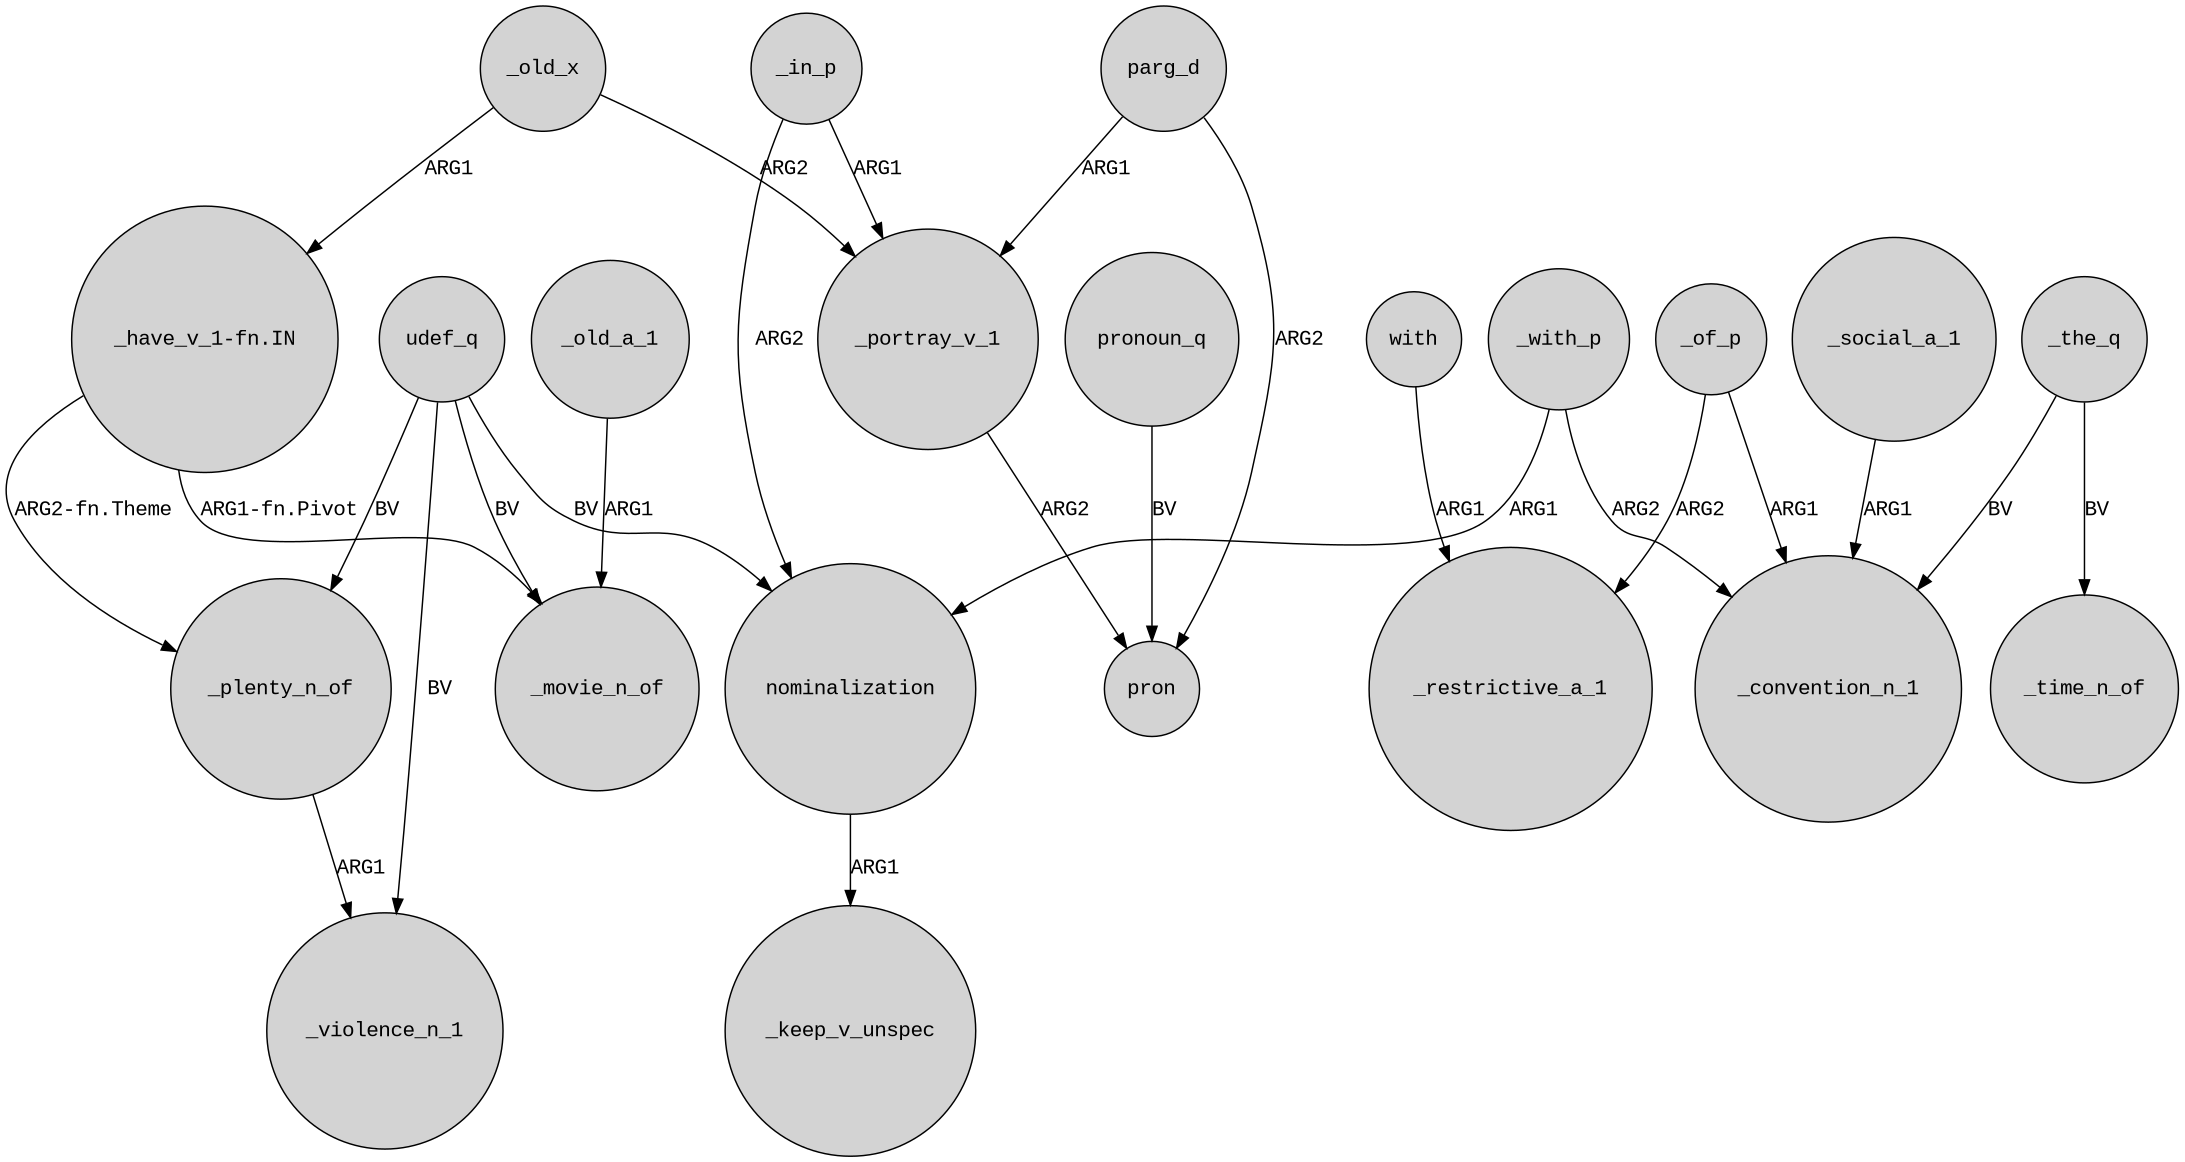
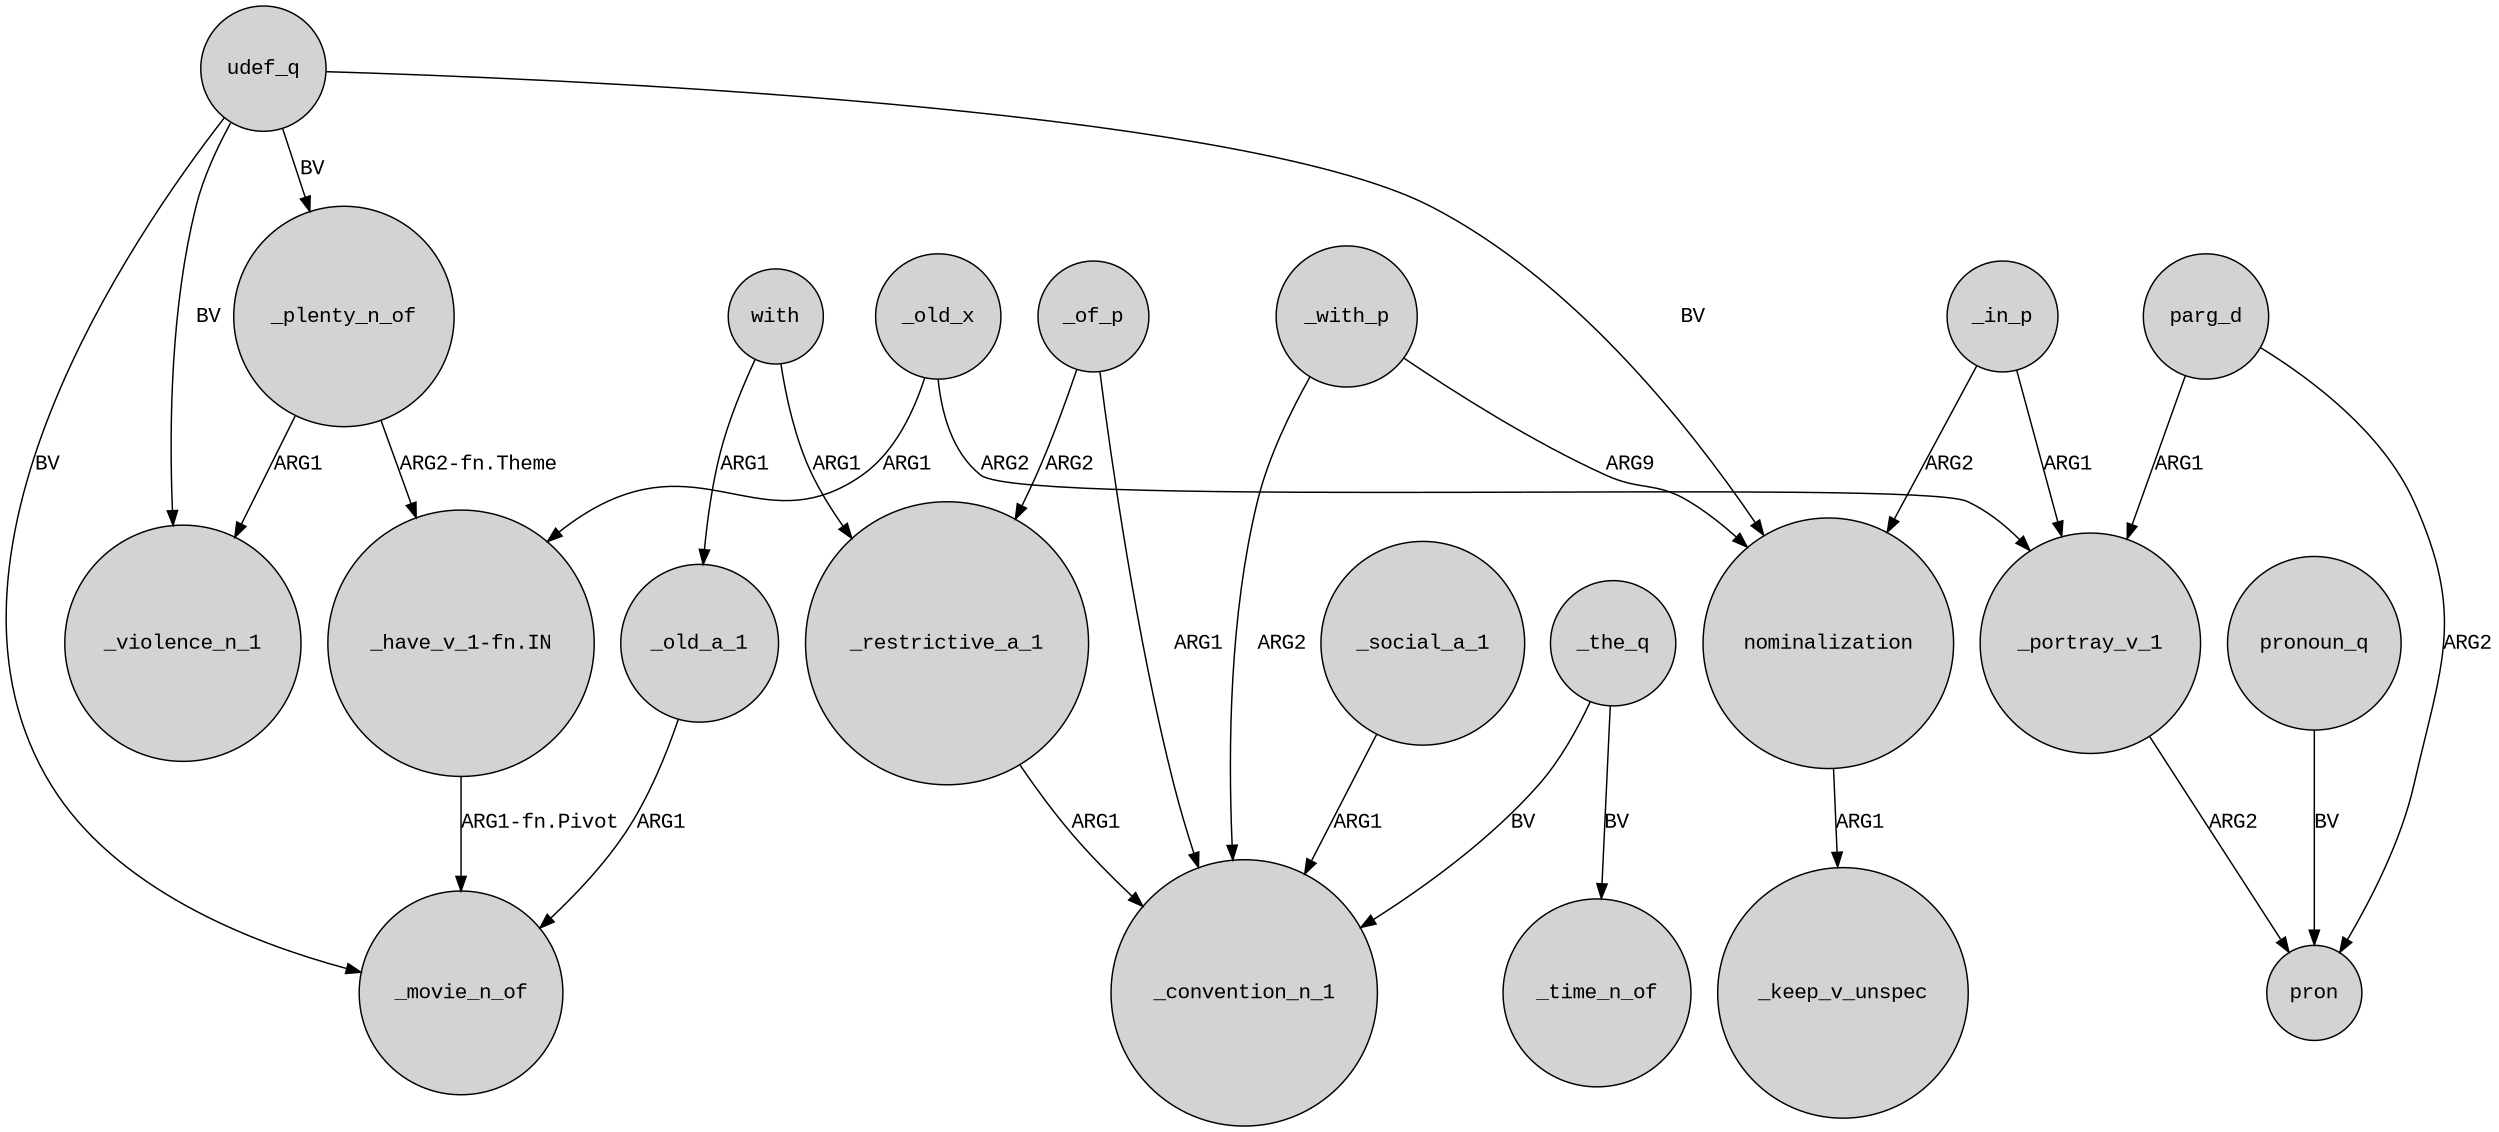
none -> (720, 452)
(1534, 510) -> (1631, 464)
(25, 537) -> (396, 462)
none -> (1072, 834)
